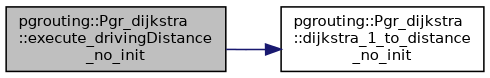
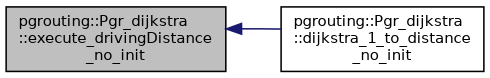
(246, 50) -> (261, 29)
